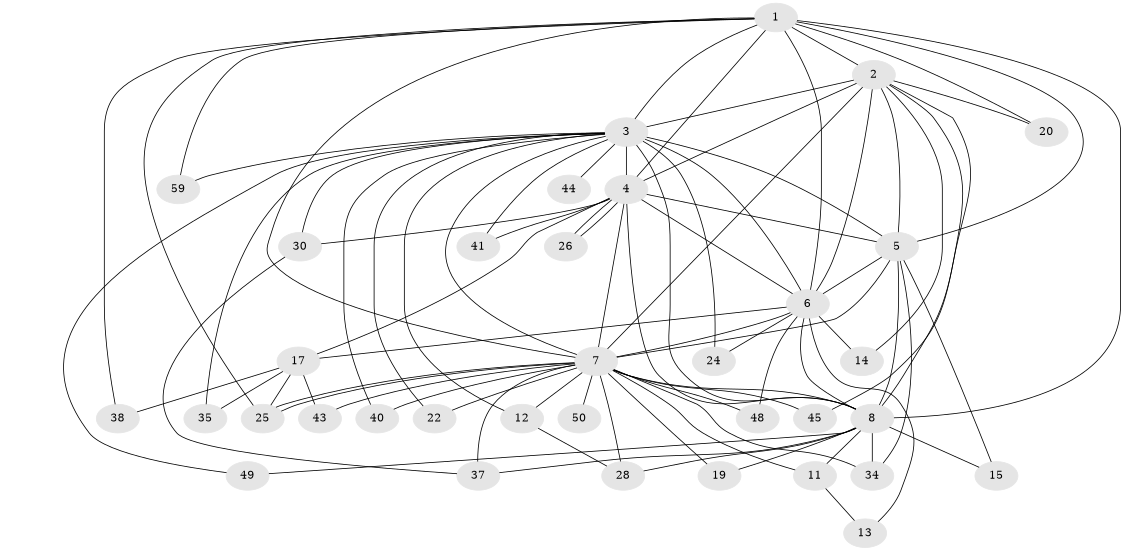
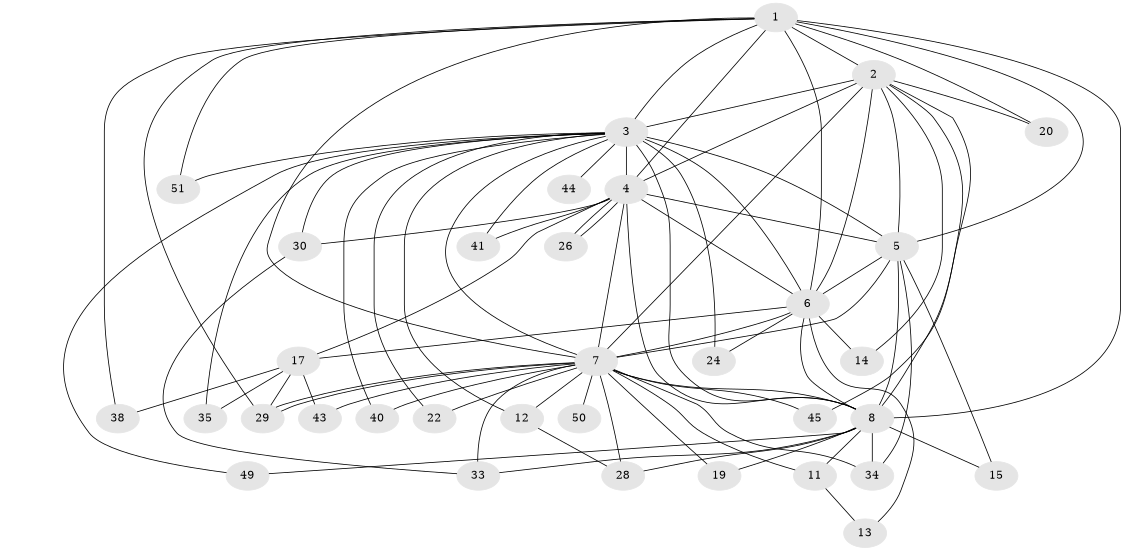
(178, 189) -> (178, 189)
(263, 419) -> (263, 419)
(758, 419) -> none
(478, 476) -> (478, 476)
